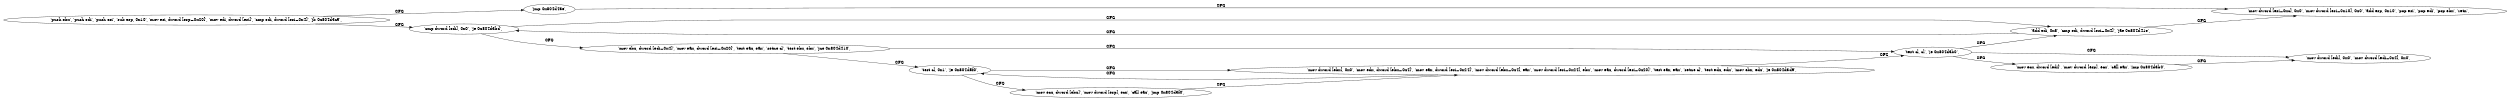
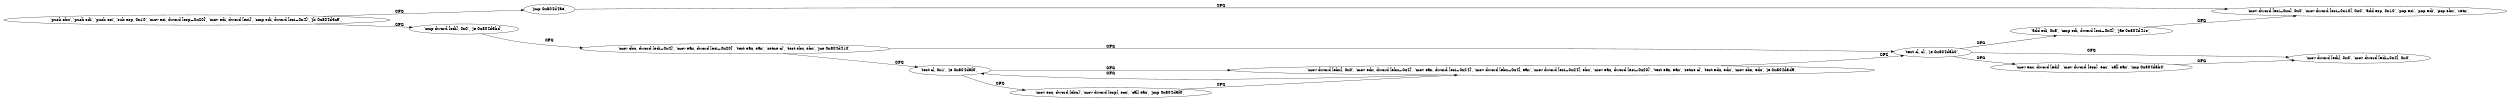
(1280, 20) -> none
(1269, 34) -> none
(950, 70) -> (950, 70)
